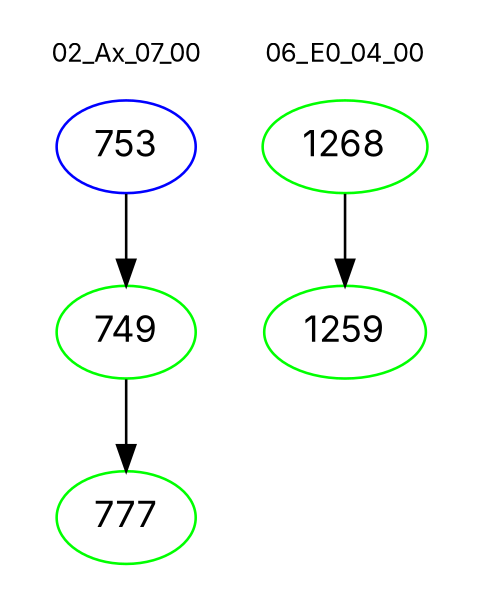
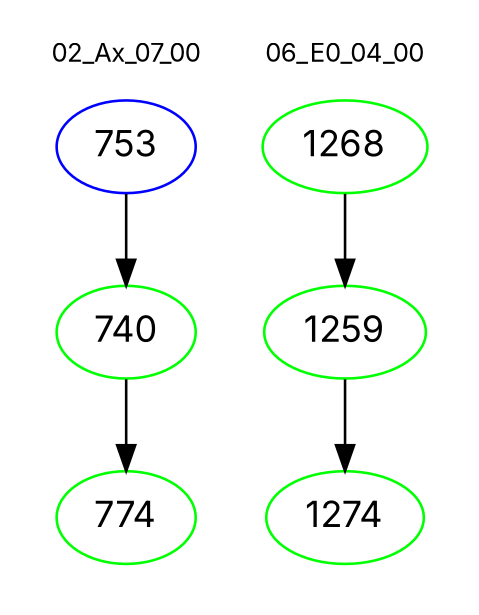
(126, 332) -> (126, 332)
(126, 518) -> (126, 518)
none -> (345, 518)
